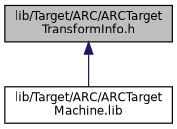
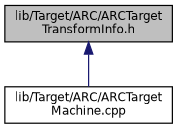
(89, 105) -> (89, 105)
